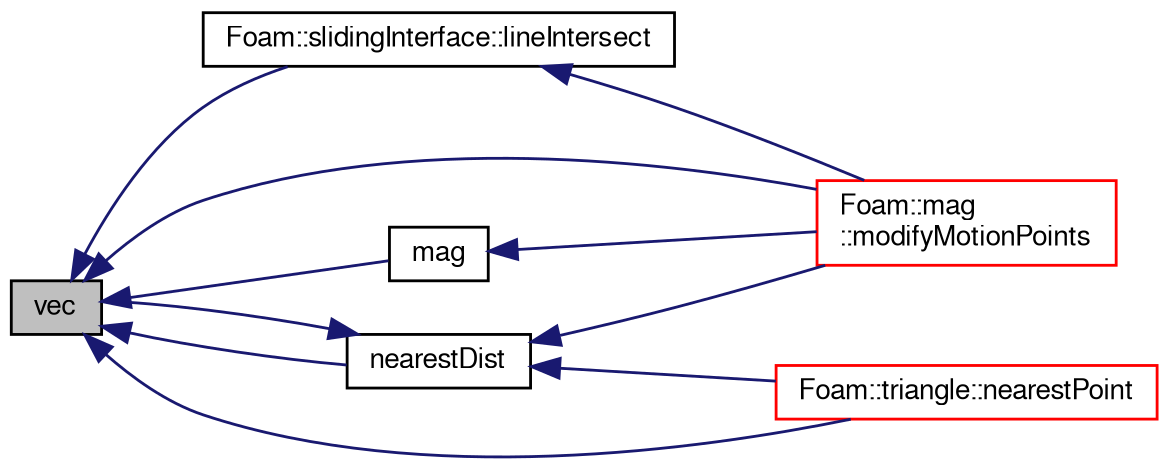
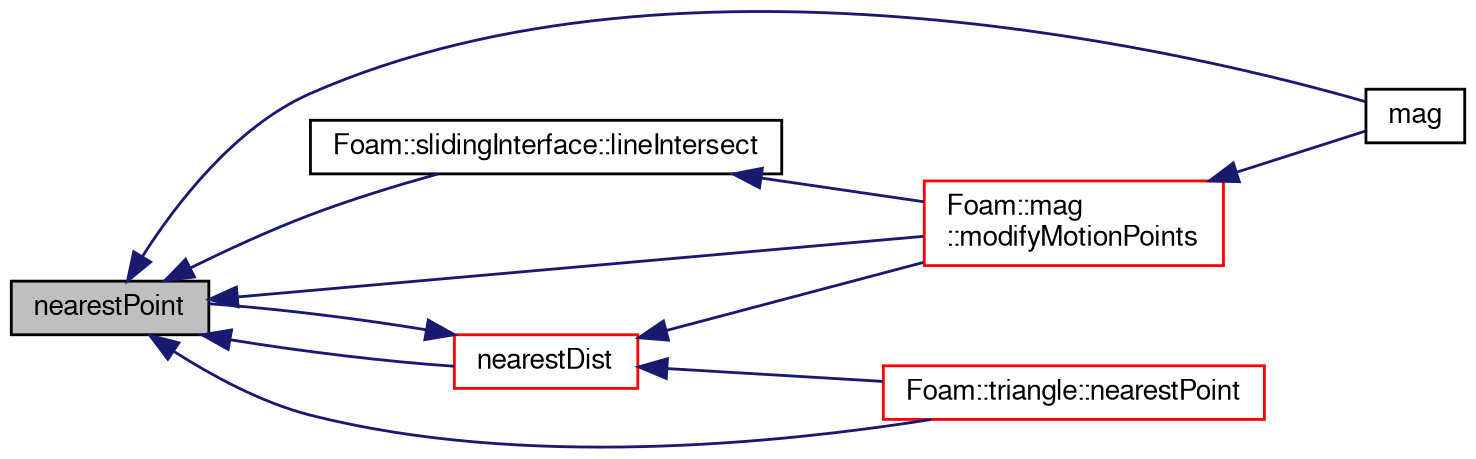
(667, 241) -> (1301, 152)
(56, 308) -> (110, 308)
(439, 361) -> (546, 362)
